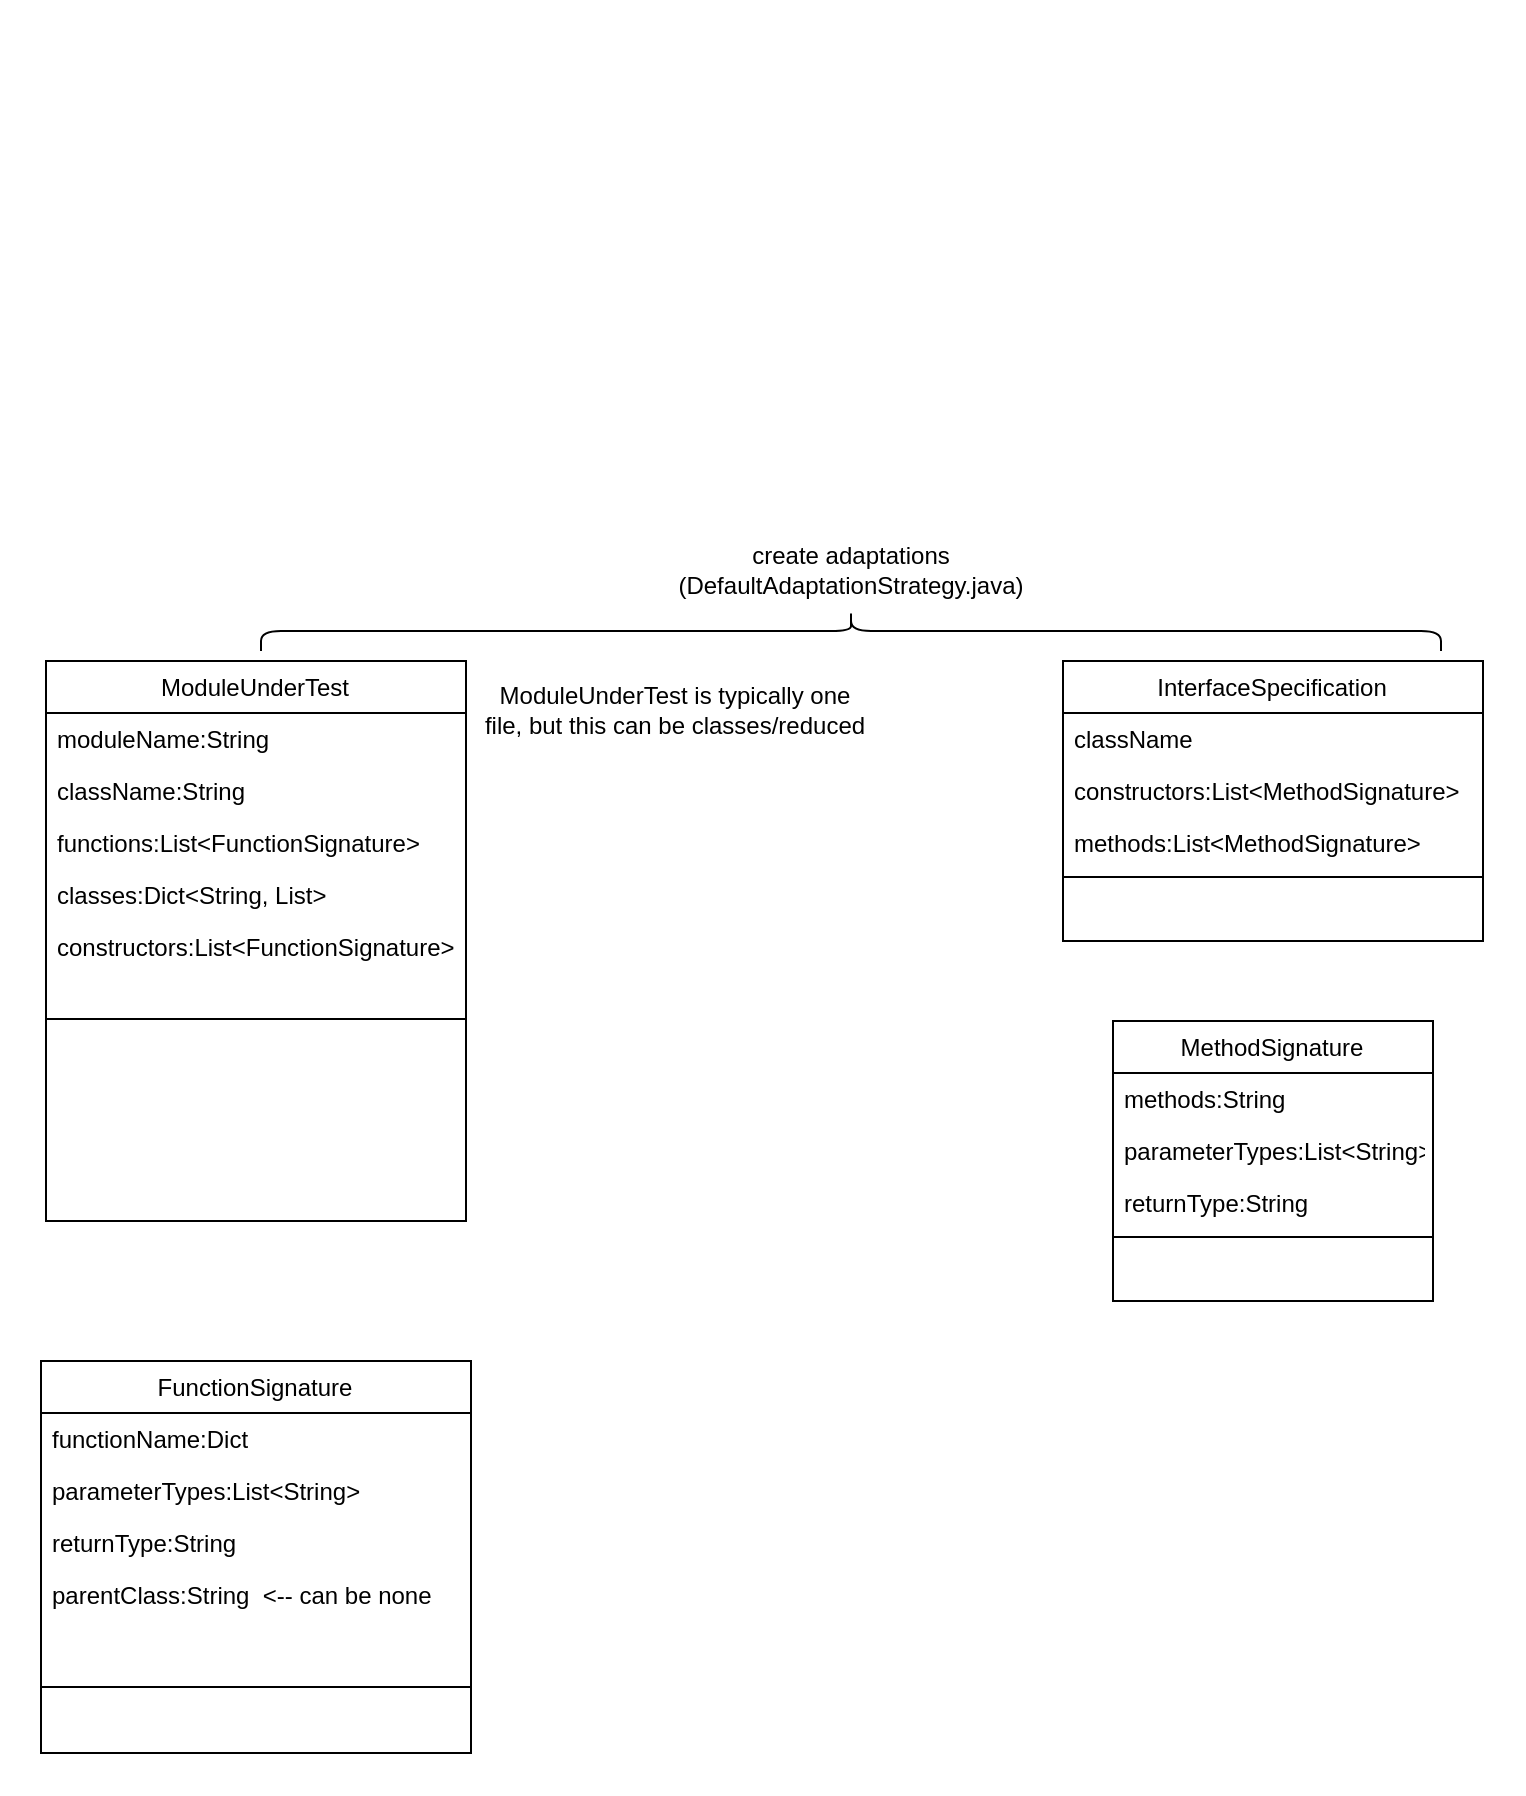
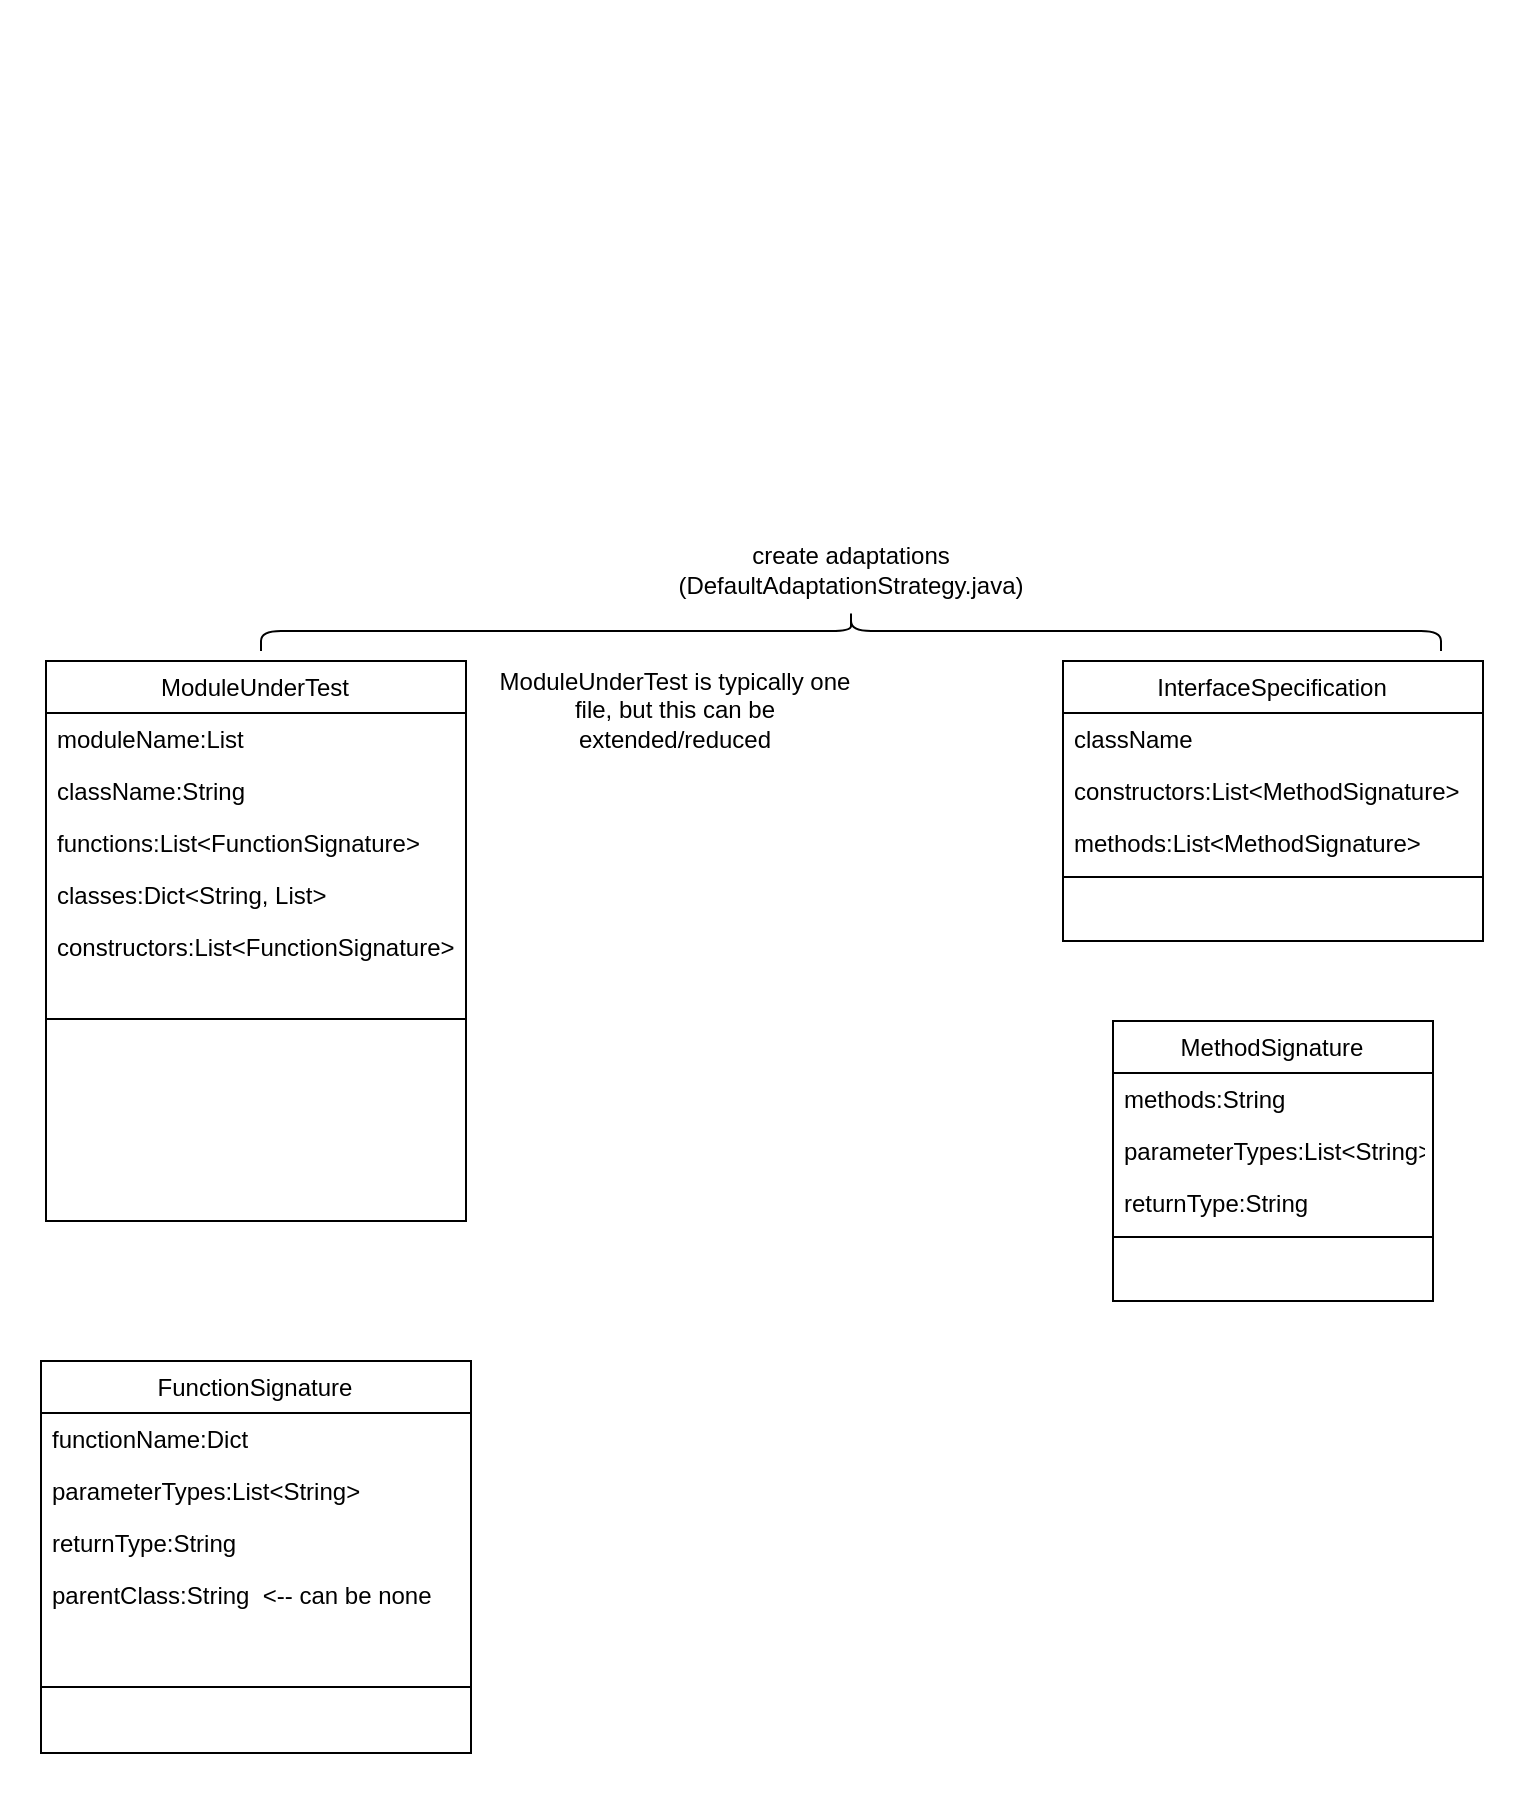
(676, 711) -> (676, 711)
(162, 740) -> (148, 740)
